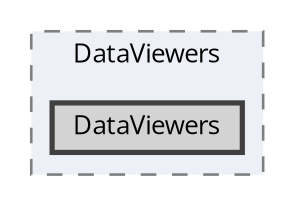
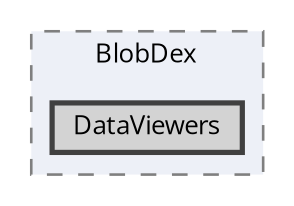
(147, 56) -> (147, 56)
